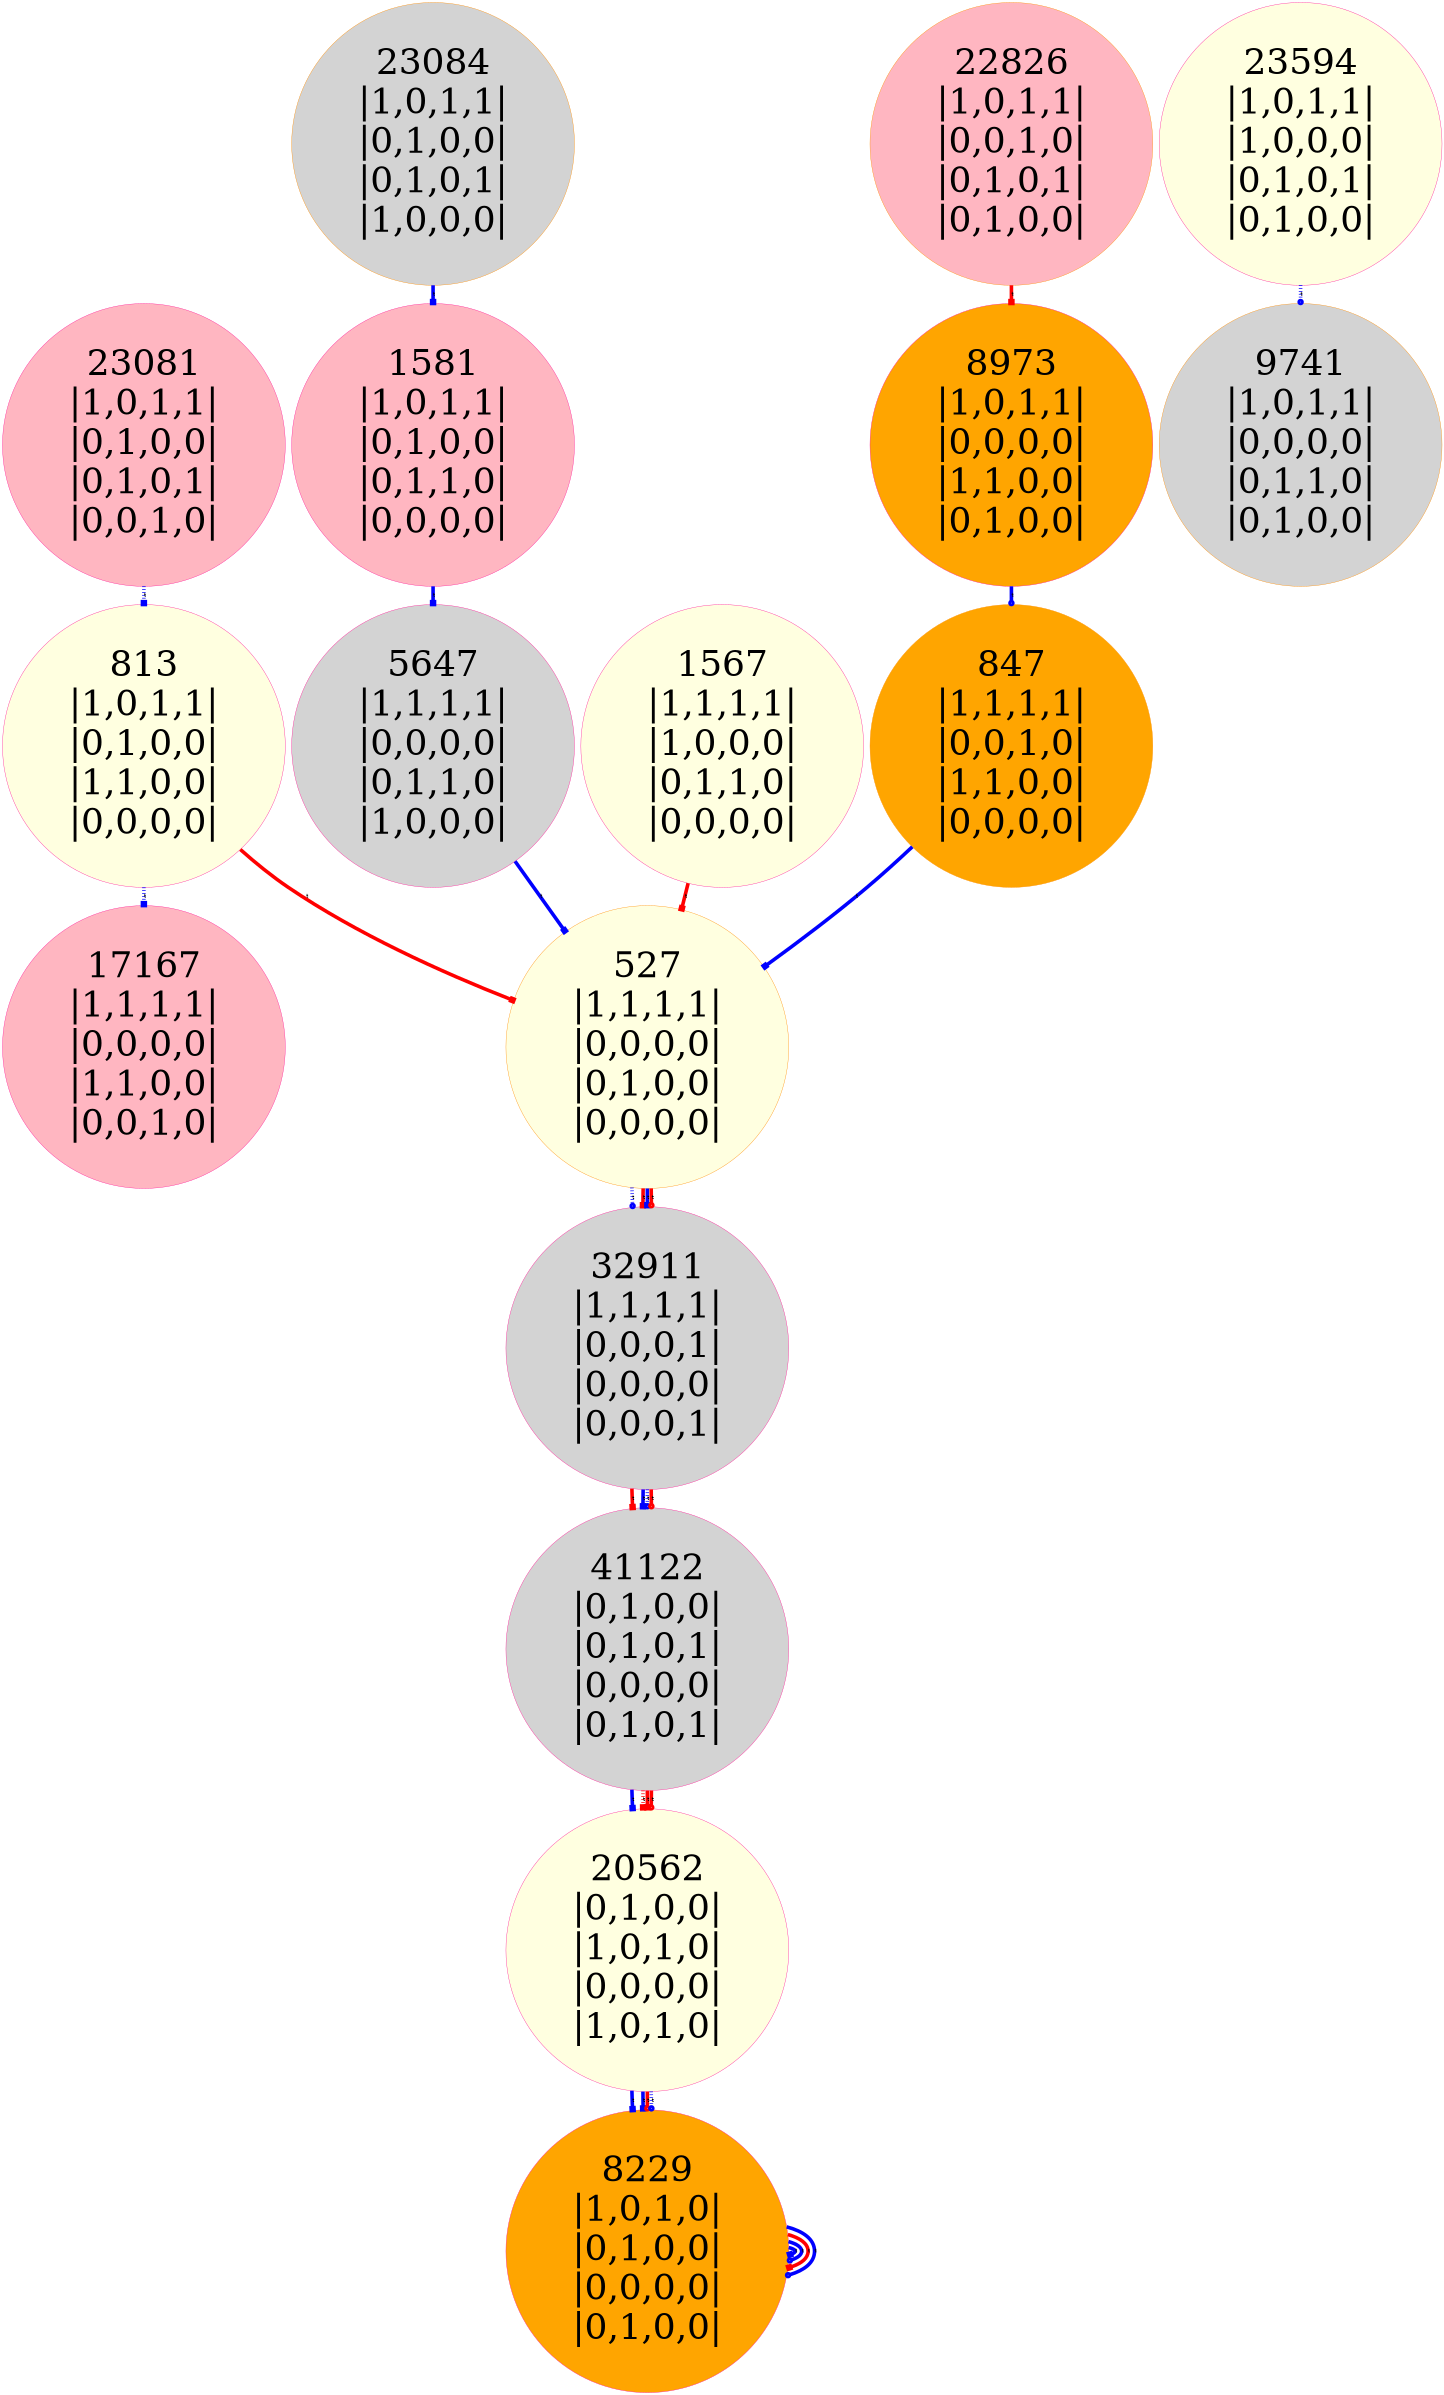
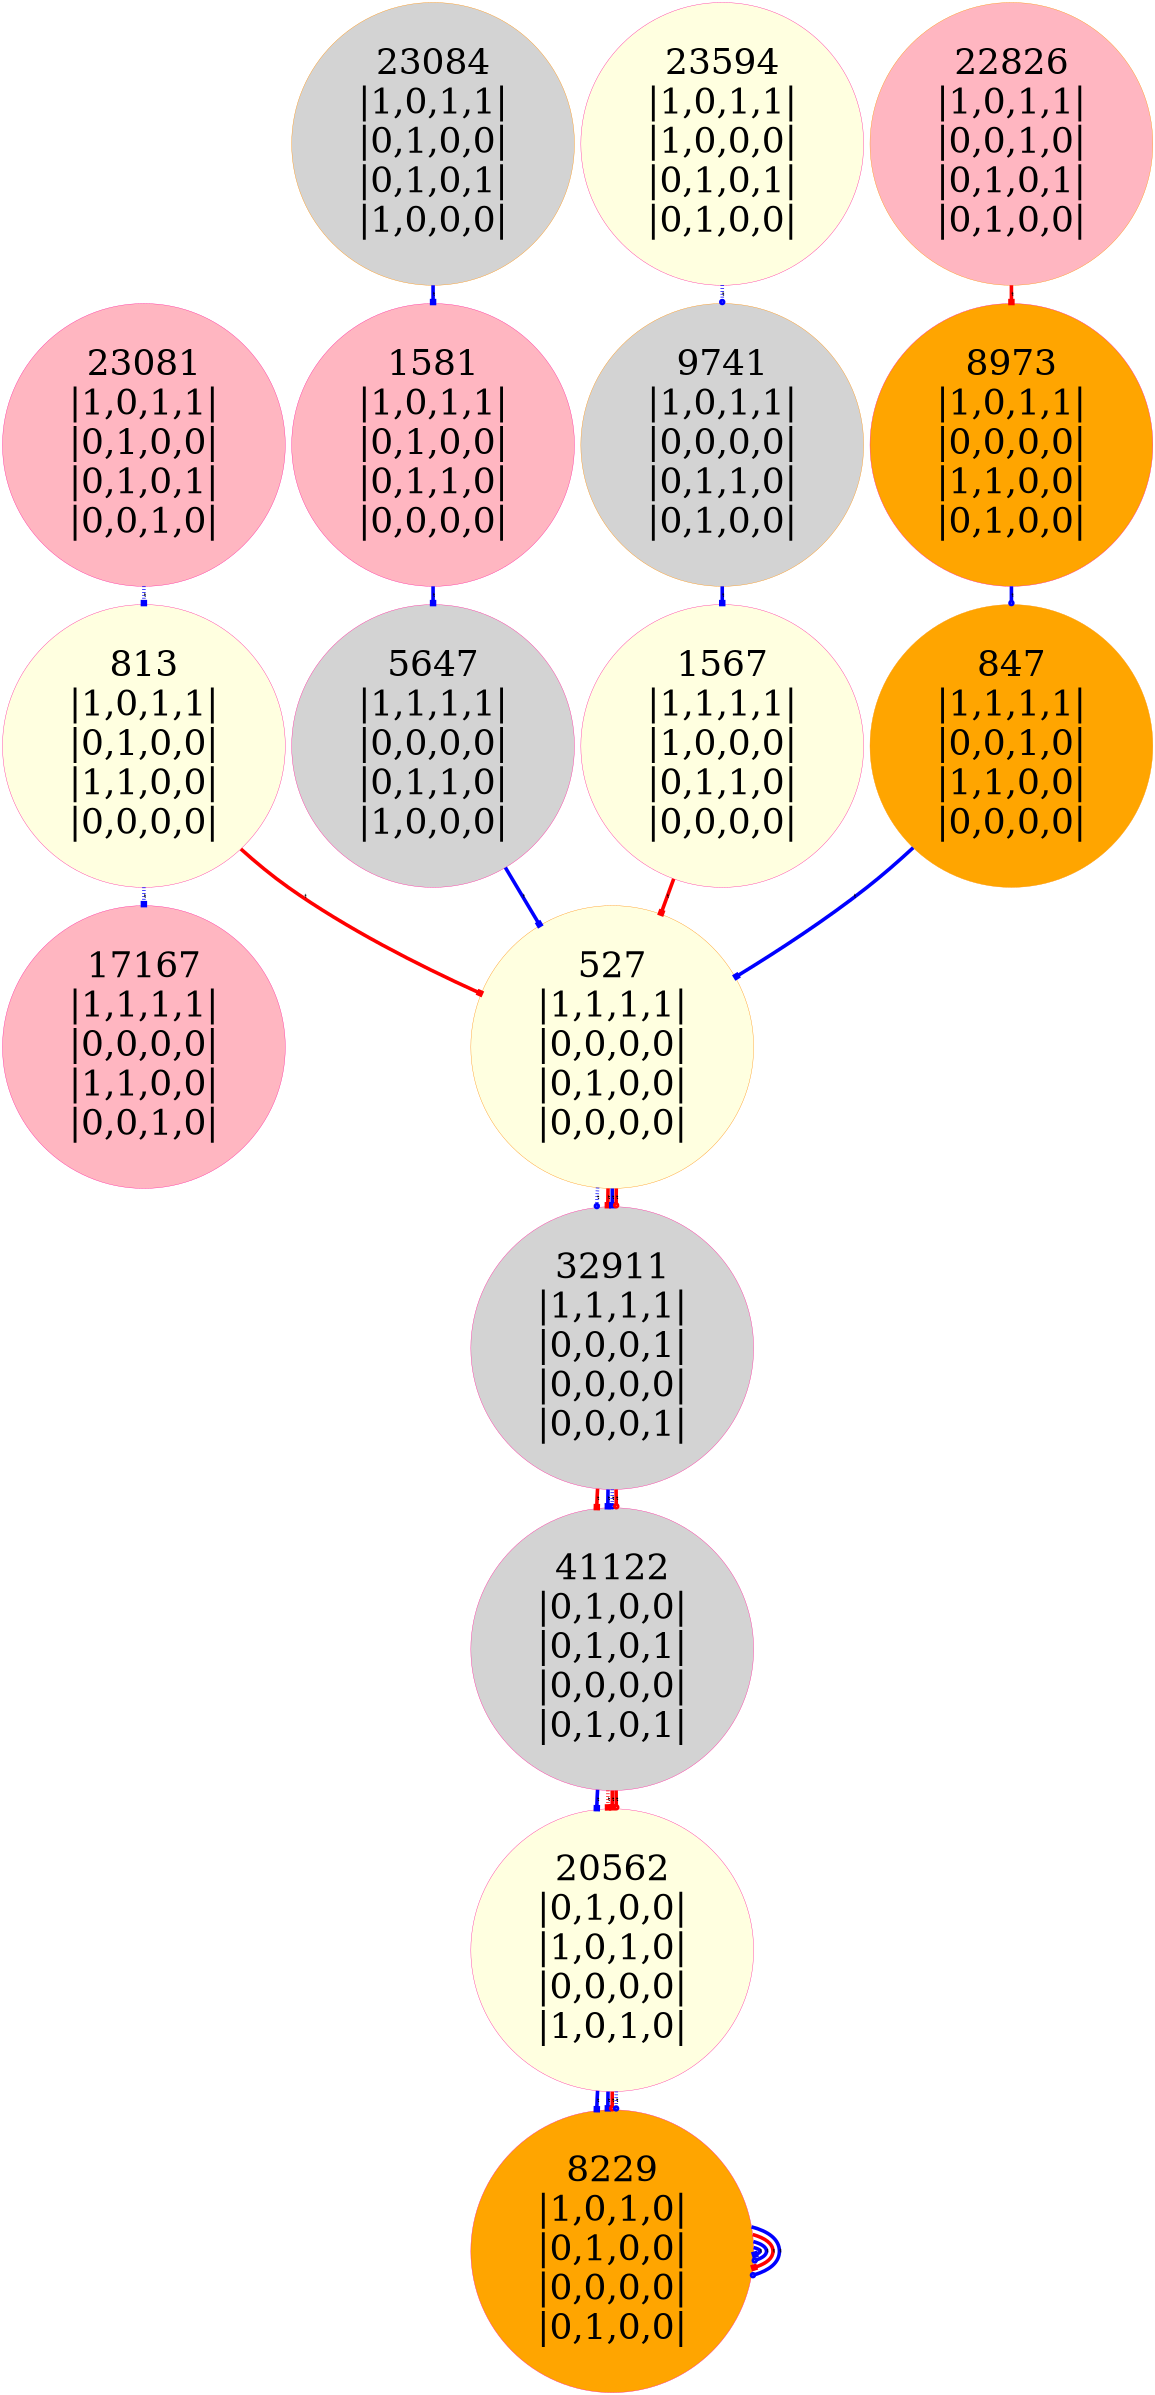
none -> (722, 594)
